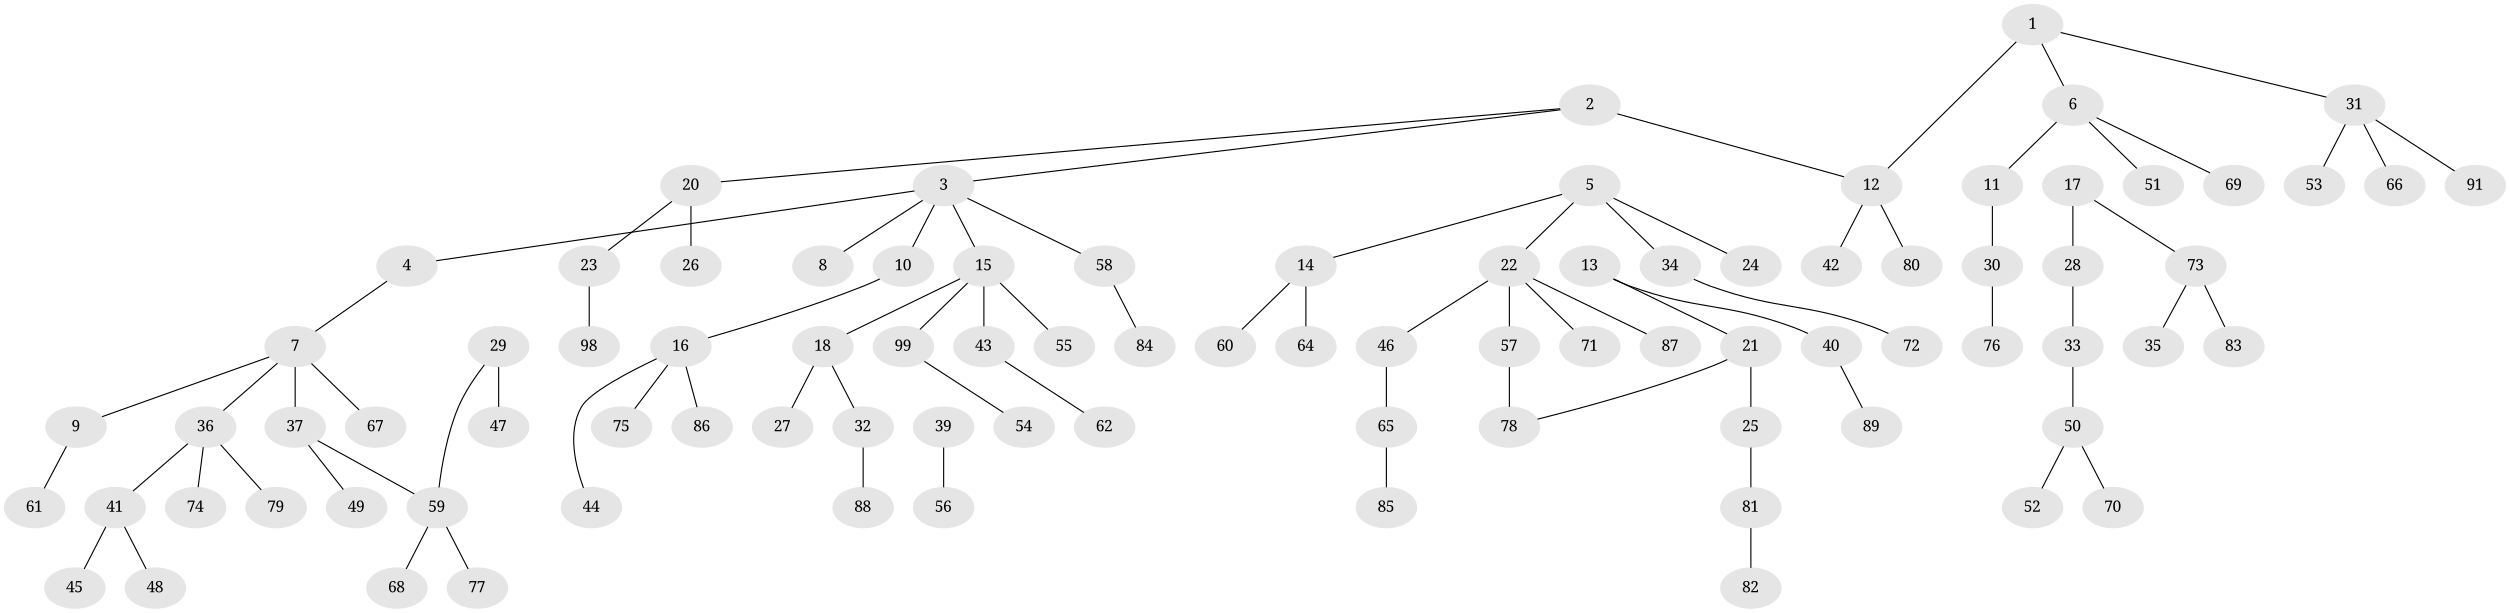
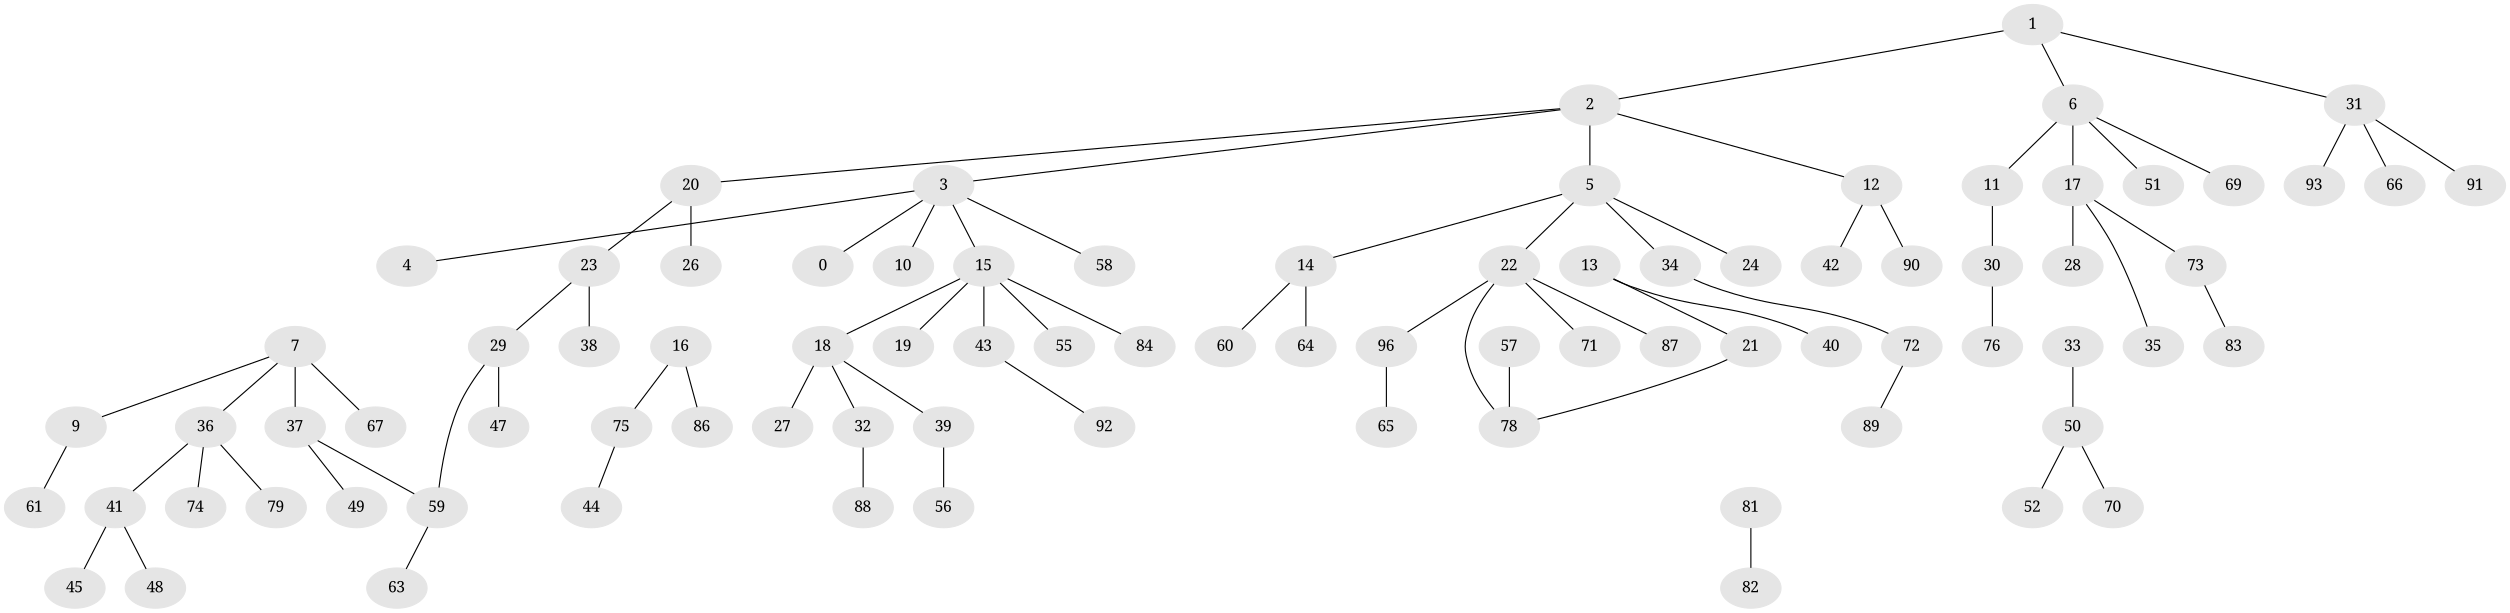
(1952, 105) -> (1811, 65)
none -> (1590, 145)
none -> (2073, 145)
(2314, 186) -> (2314, 186)
(823, 266) -> (823, 266)
(1912, 266) -> (1912, 266)
(351, 306) -> none
none -> (544, 306)
(1125, 306) -> (1064, 306)
(1509, 306) -> (1465, 347)
(2073, 306) -> none
(2175, 306) -> (2122, 263)
(795, 311) -> none
(589, 347) -> (589, 347)
(903, 347) -> (903, 347)
(1386, 347) -> (1386, 347)
none -> (883, 387)
(1852, 387) -> (1892, 387)
(583, 404) -> (607, 467)
(1024, 427) -> none
(1105, 427) -> (1105, 427)
(1751, 427) -> none
(1386, 508) -> none
(397, 588) -> (397, 588)
(477, 588) -> none
